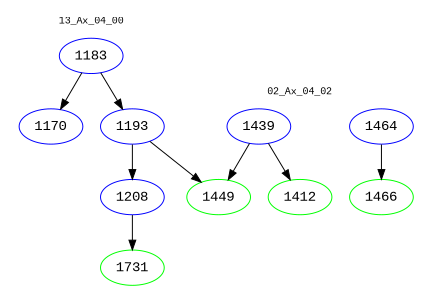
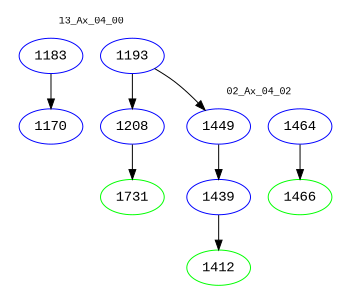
(109, 87) -> none
(241, 157) -> (219, 157)
(219, 197) -> (219, 126)
